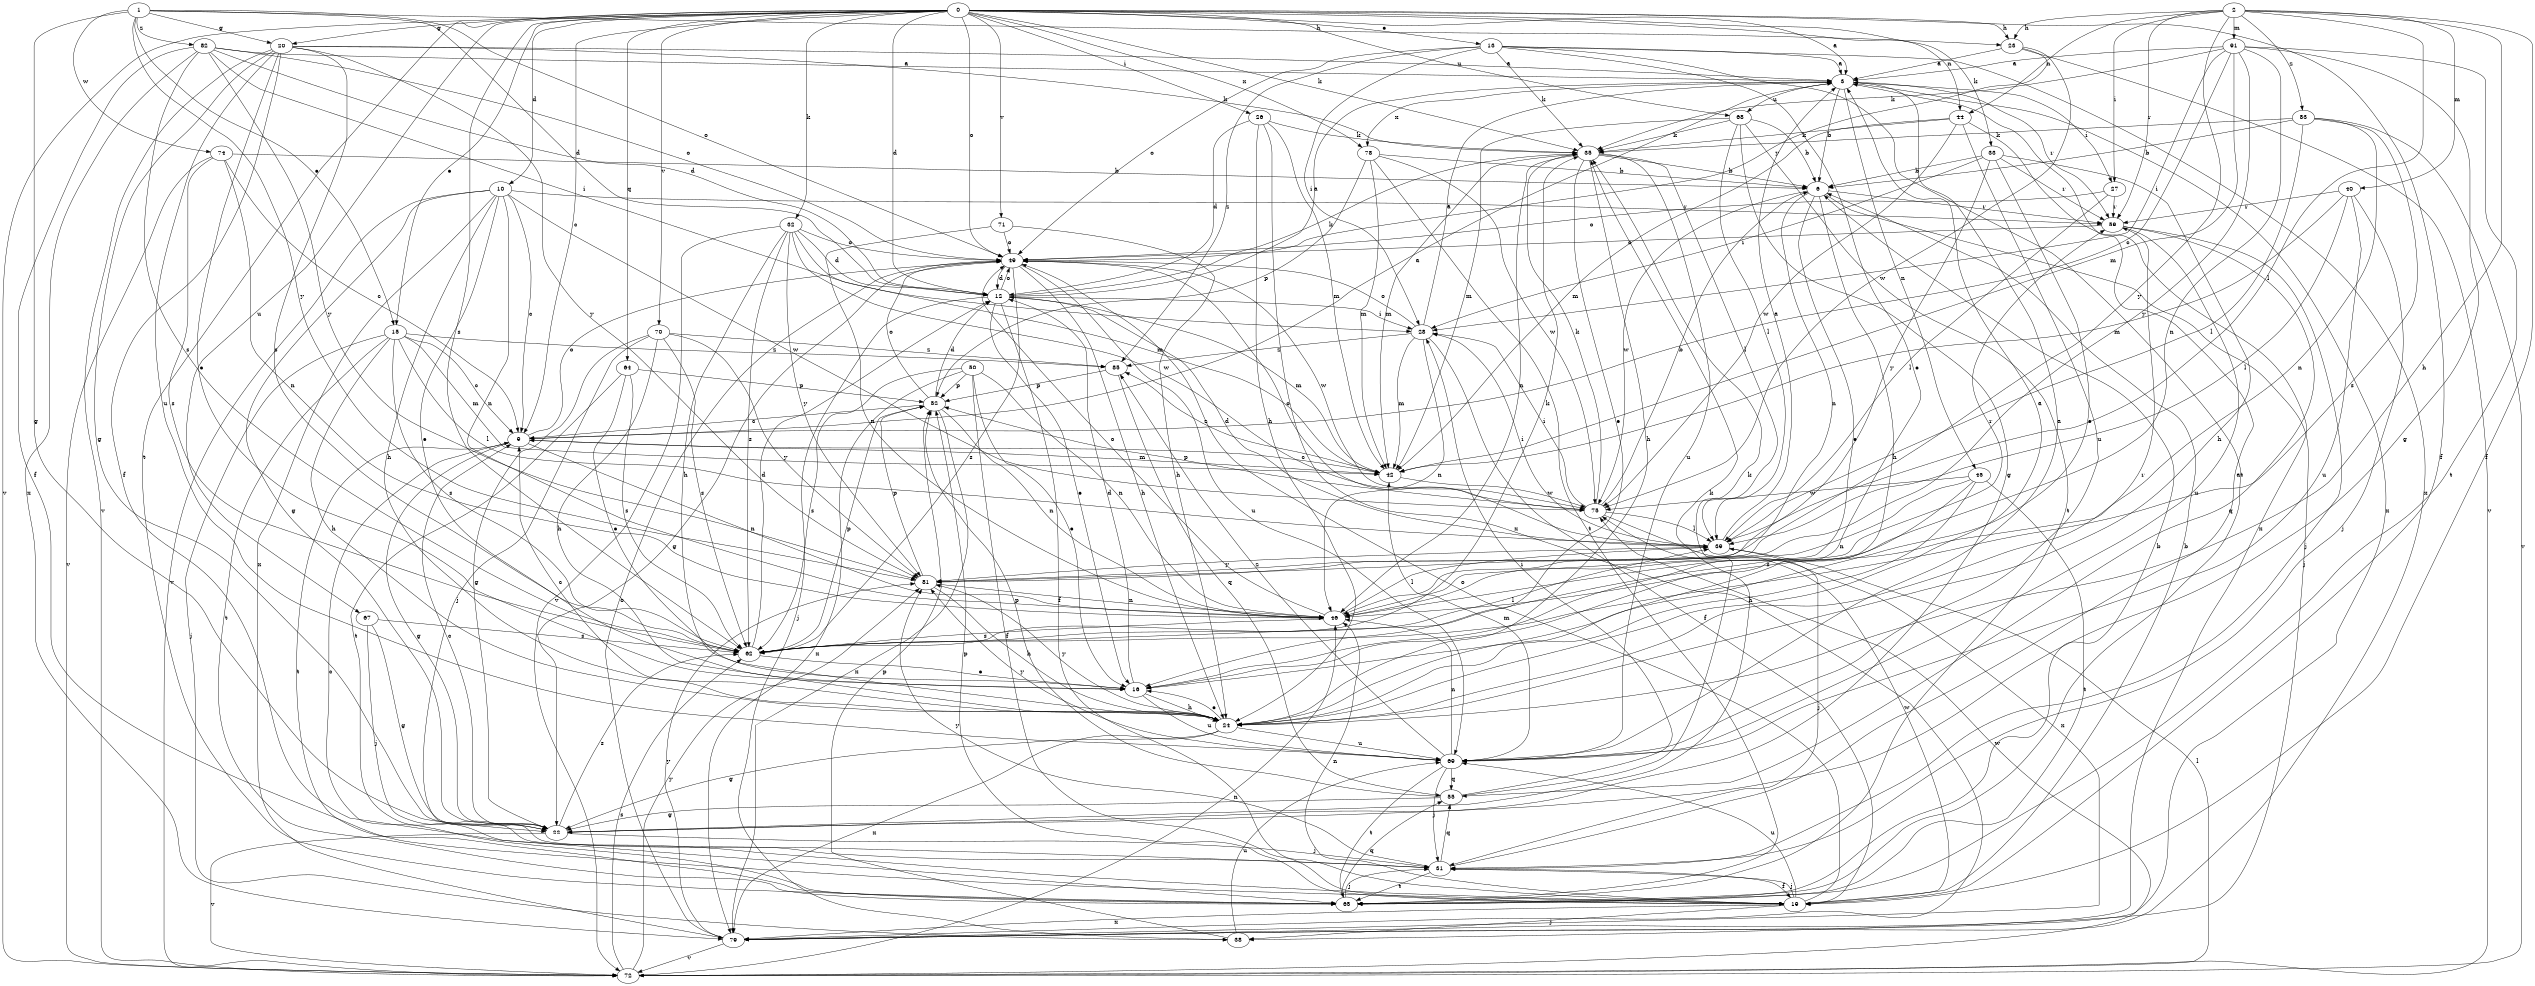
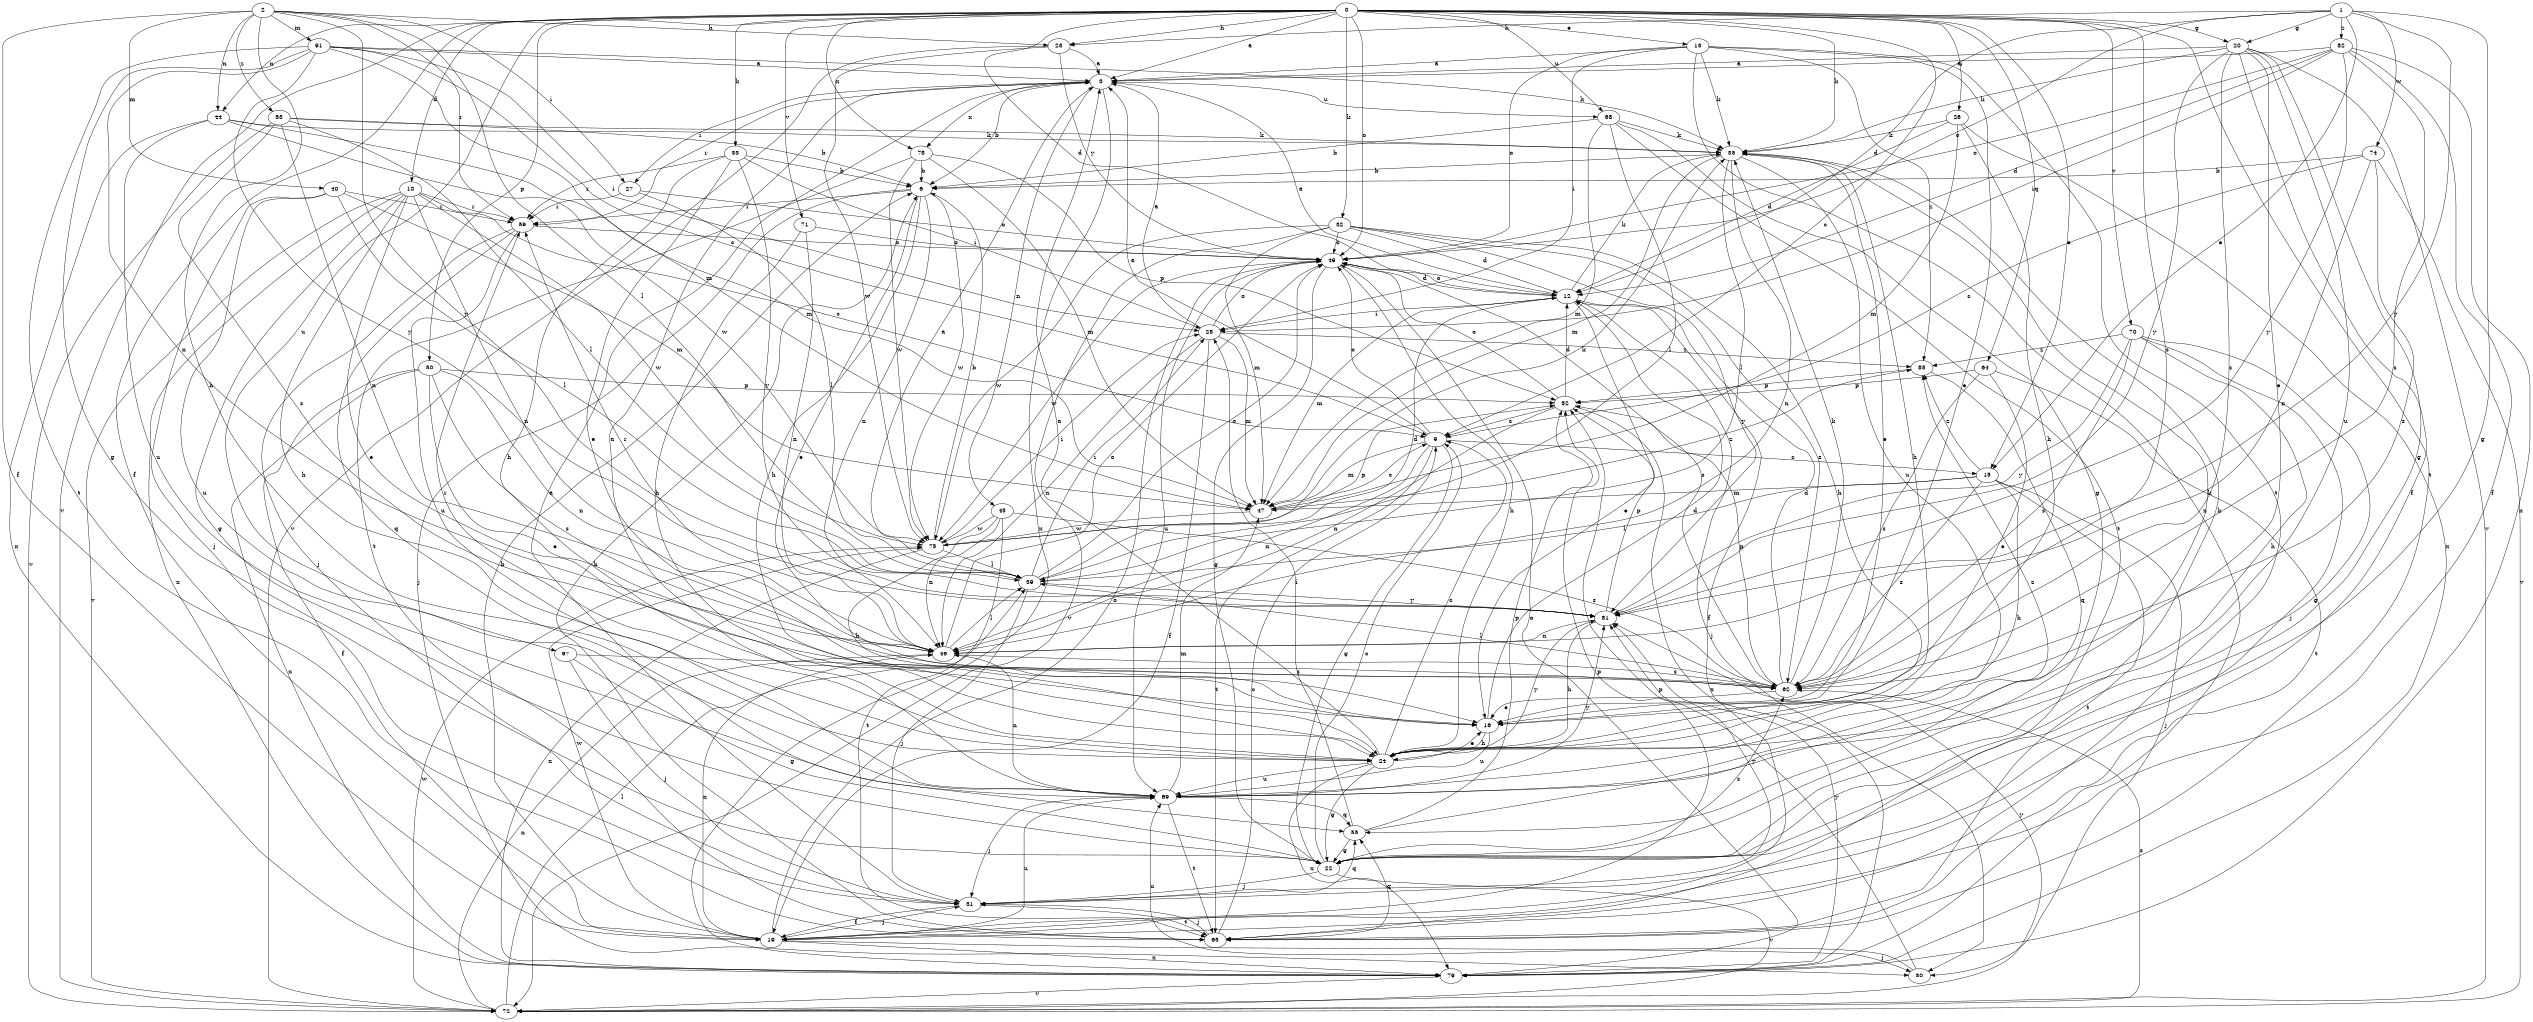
none -> (728, 25)
(465, 374) -> (1736, 456)
(1390, 475) -> (1261, 511)
(1238, 940) -> (1919, 976)
